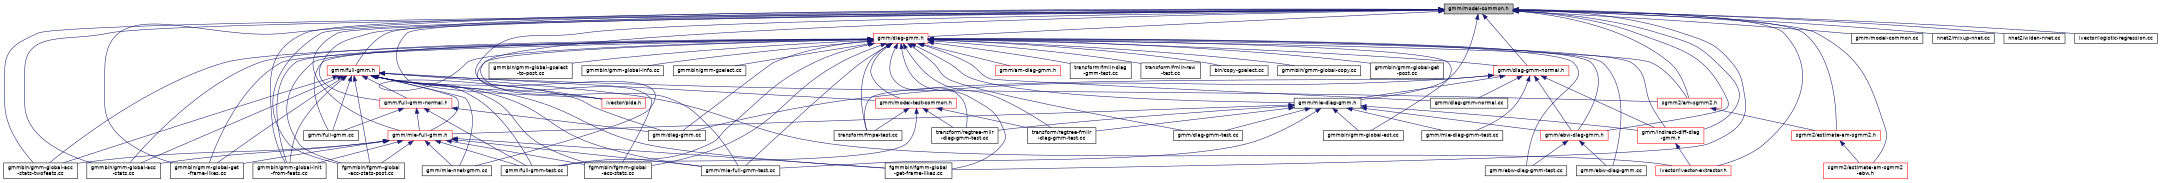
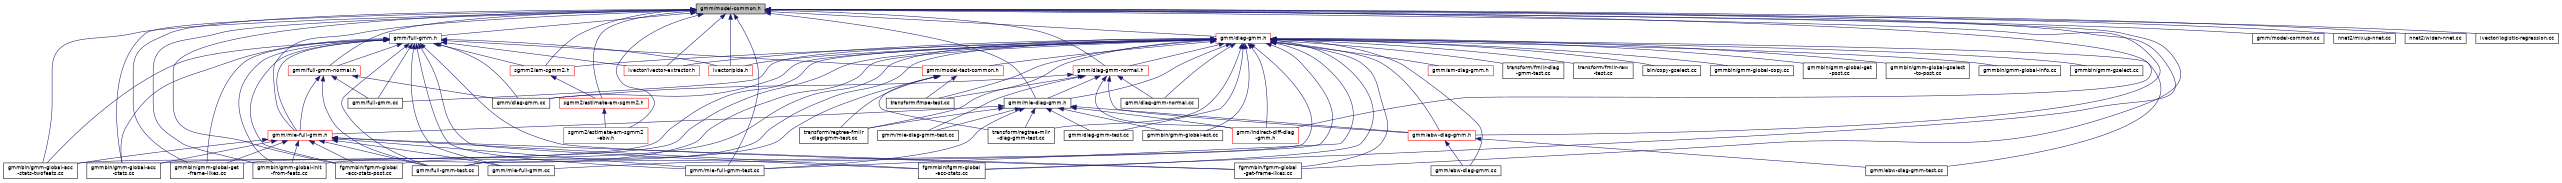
(1684, 157) -> (946, 45)
(457, 171) -> (521, 171)
